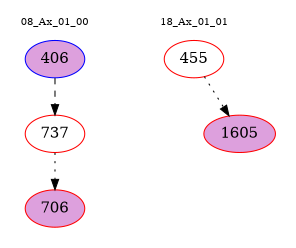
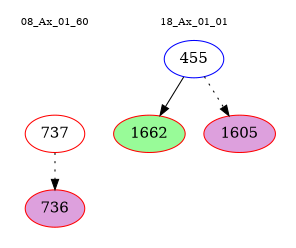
(55, 22) -> (55, 22)
(55, 59) -> none
(194, 59) -> (194, 59)
none -> (149, 134)
(55, 209) -> (55, 209)
